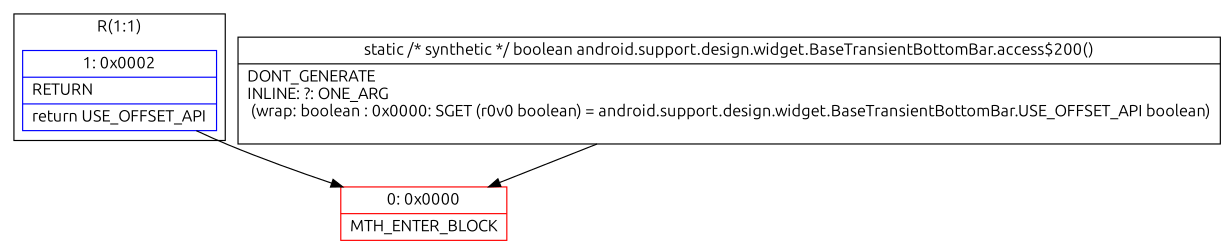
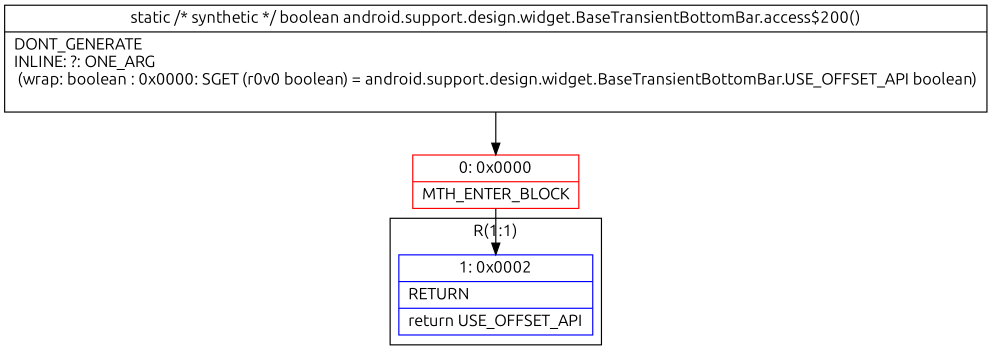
(263, 159) -> (496, 226)
